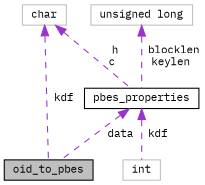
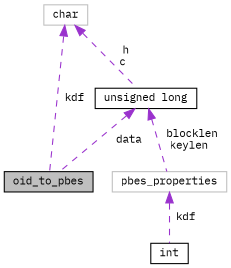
(142, 15) -> (146, 98)
(97, 60) -> (110, 61)
(142, 98) -> (170, 182)
(91, 138) -> (93, 144)
(142, 170) -> (170, 253)
